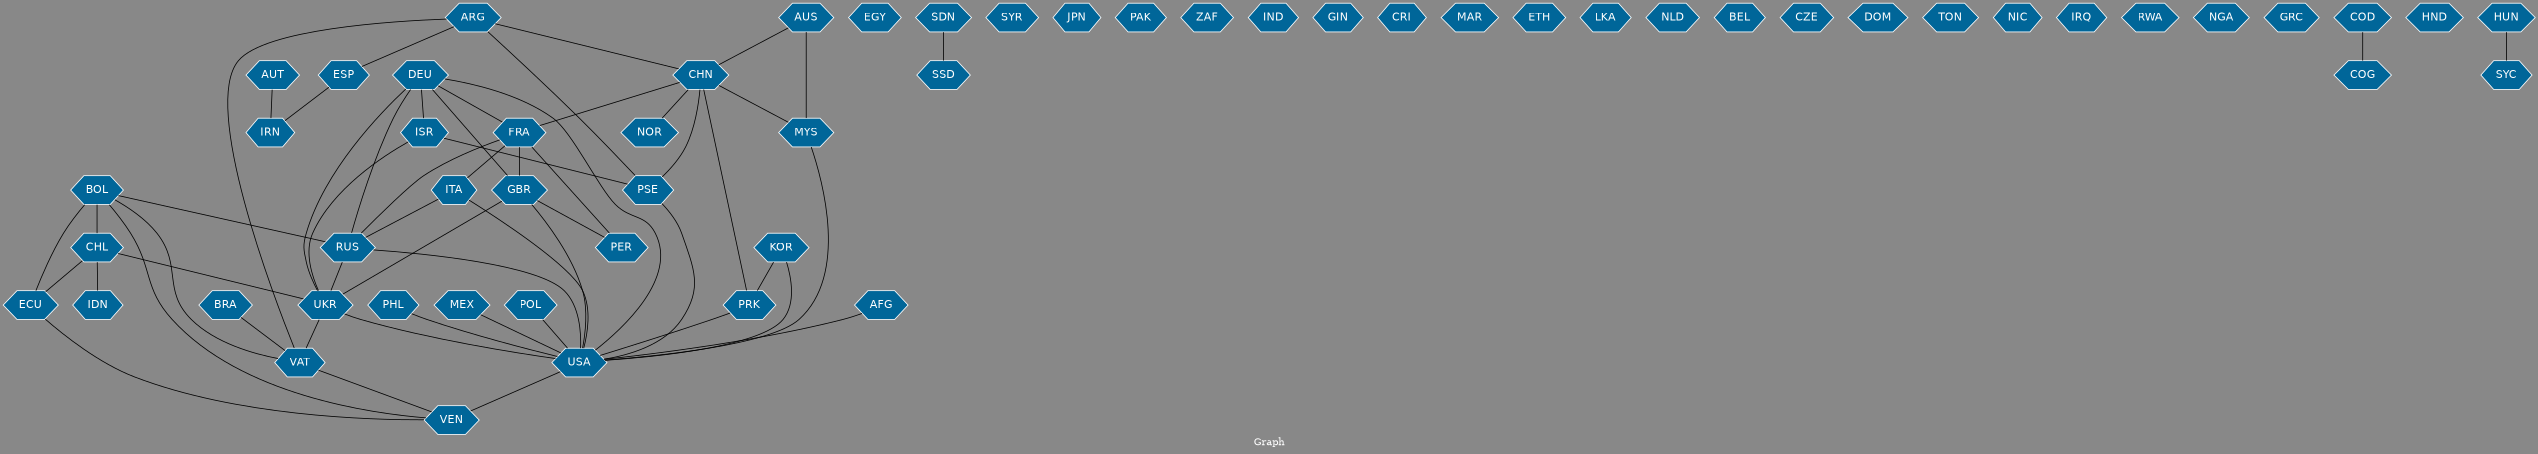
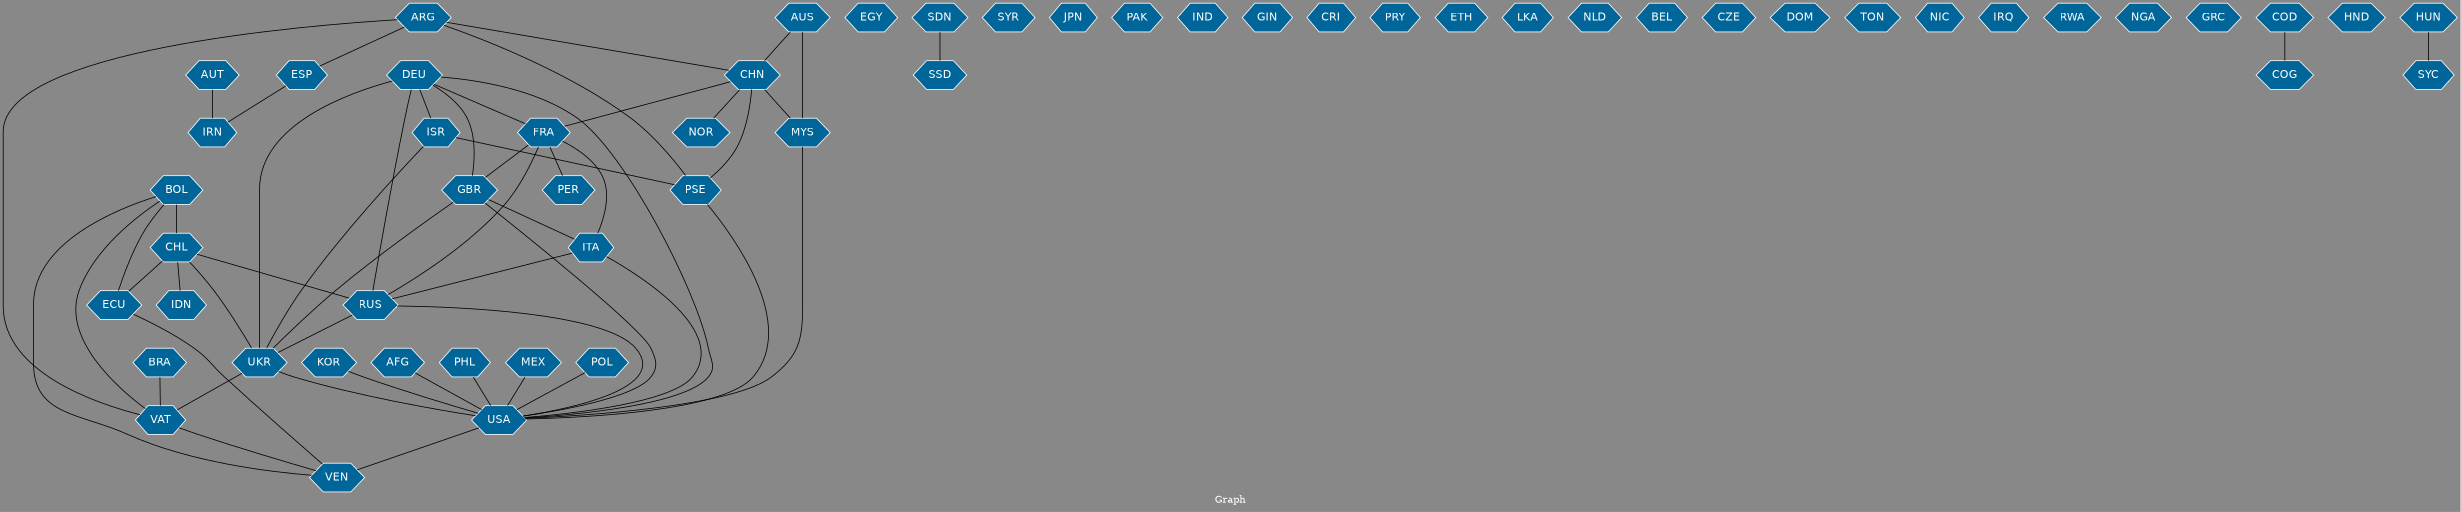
(1207, 18) -> none
none -> (1395, 18)
(1470, 18) -> none
(222, 219) -> (273, 276)
(571, 219) -> (532, 219)
(750, 305) -> none
